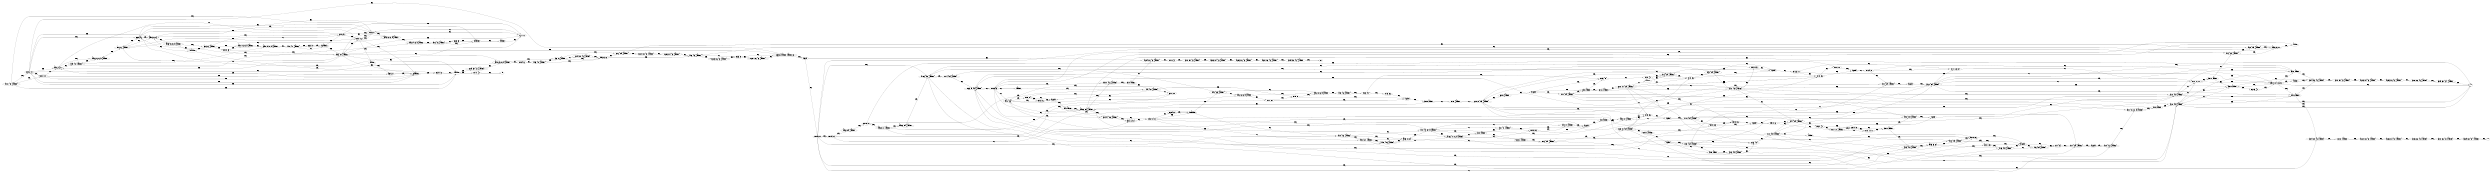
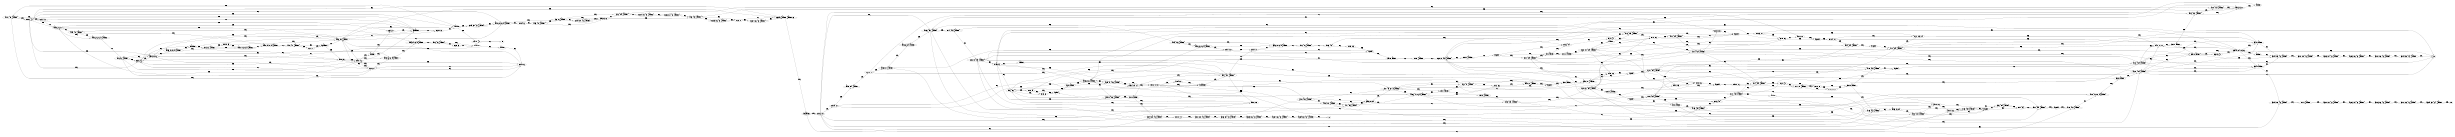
(805, 58) -> (806, 114)
(1205, 103) -> (1214, 81)
(1172, 113) -> (1178, 82)
